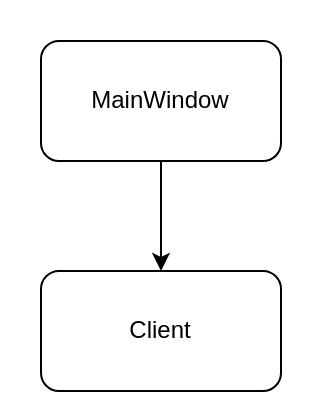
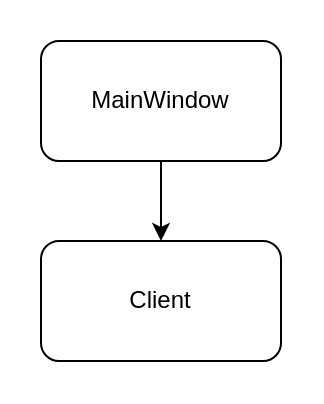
(161, 331) -> (161, 301)
